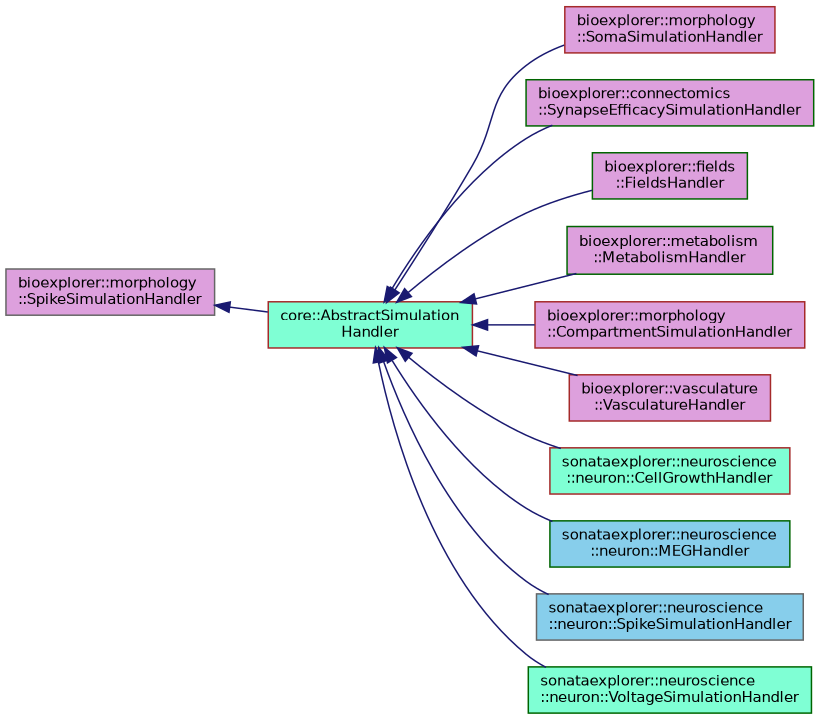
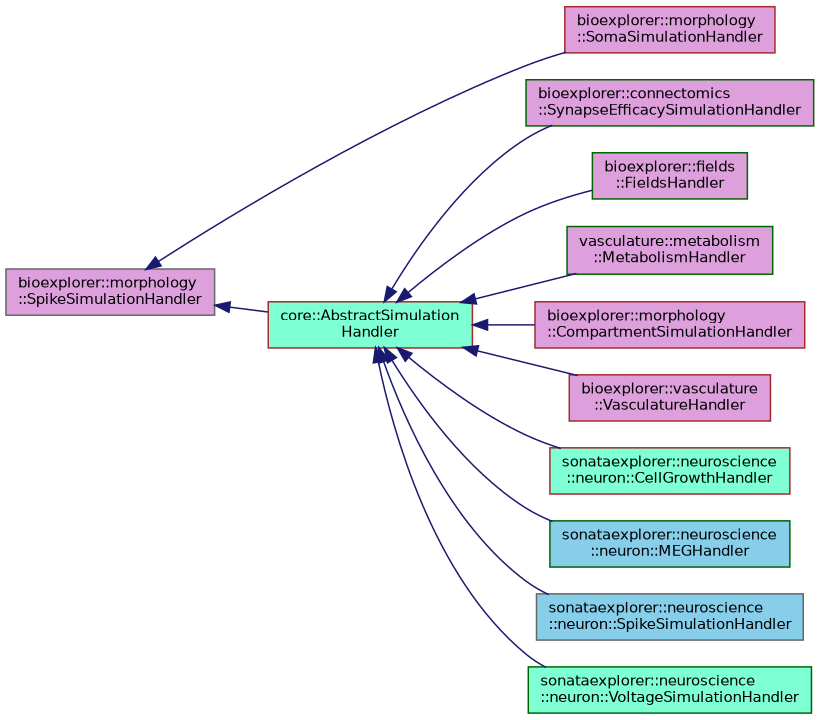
(475, 160) -> (356, 145)
(670, 250) -> (670, 250)
